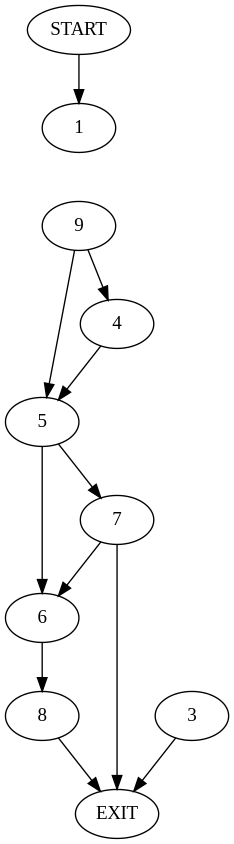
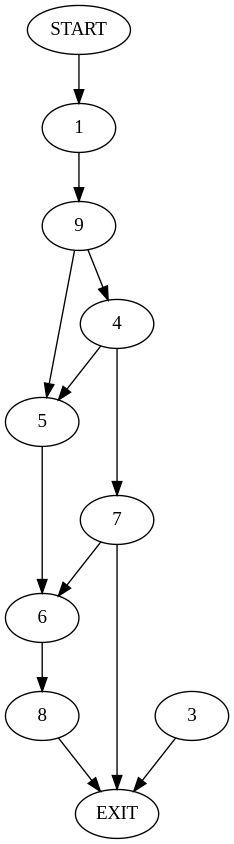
none -> (79, 170)
(75, 466) -> (117, 415)
